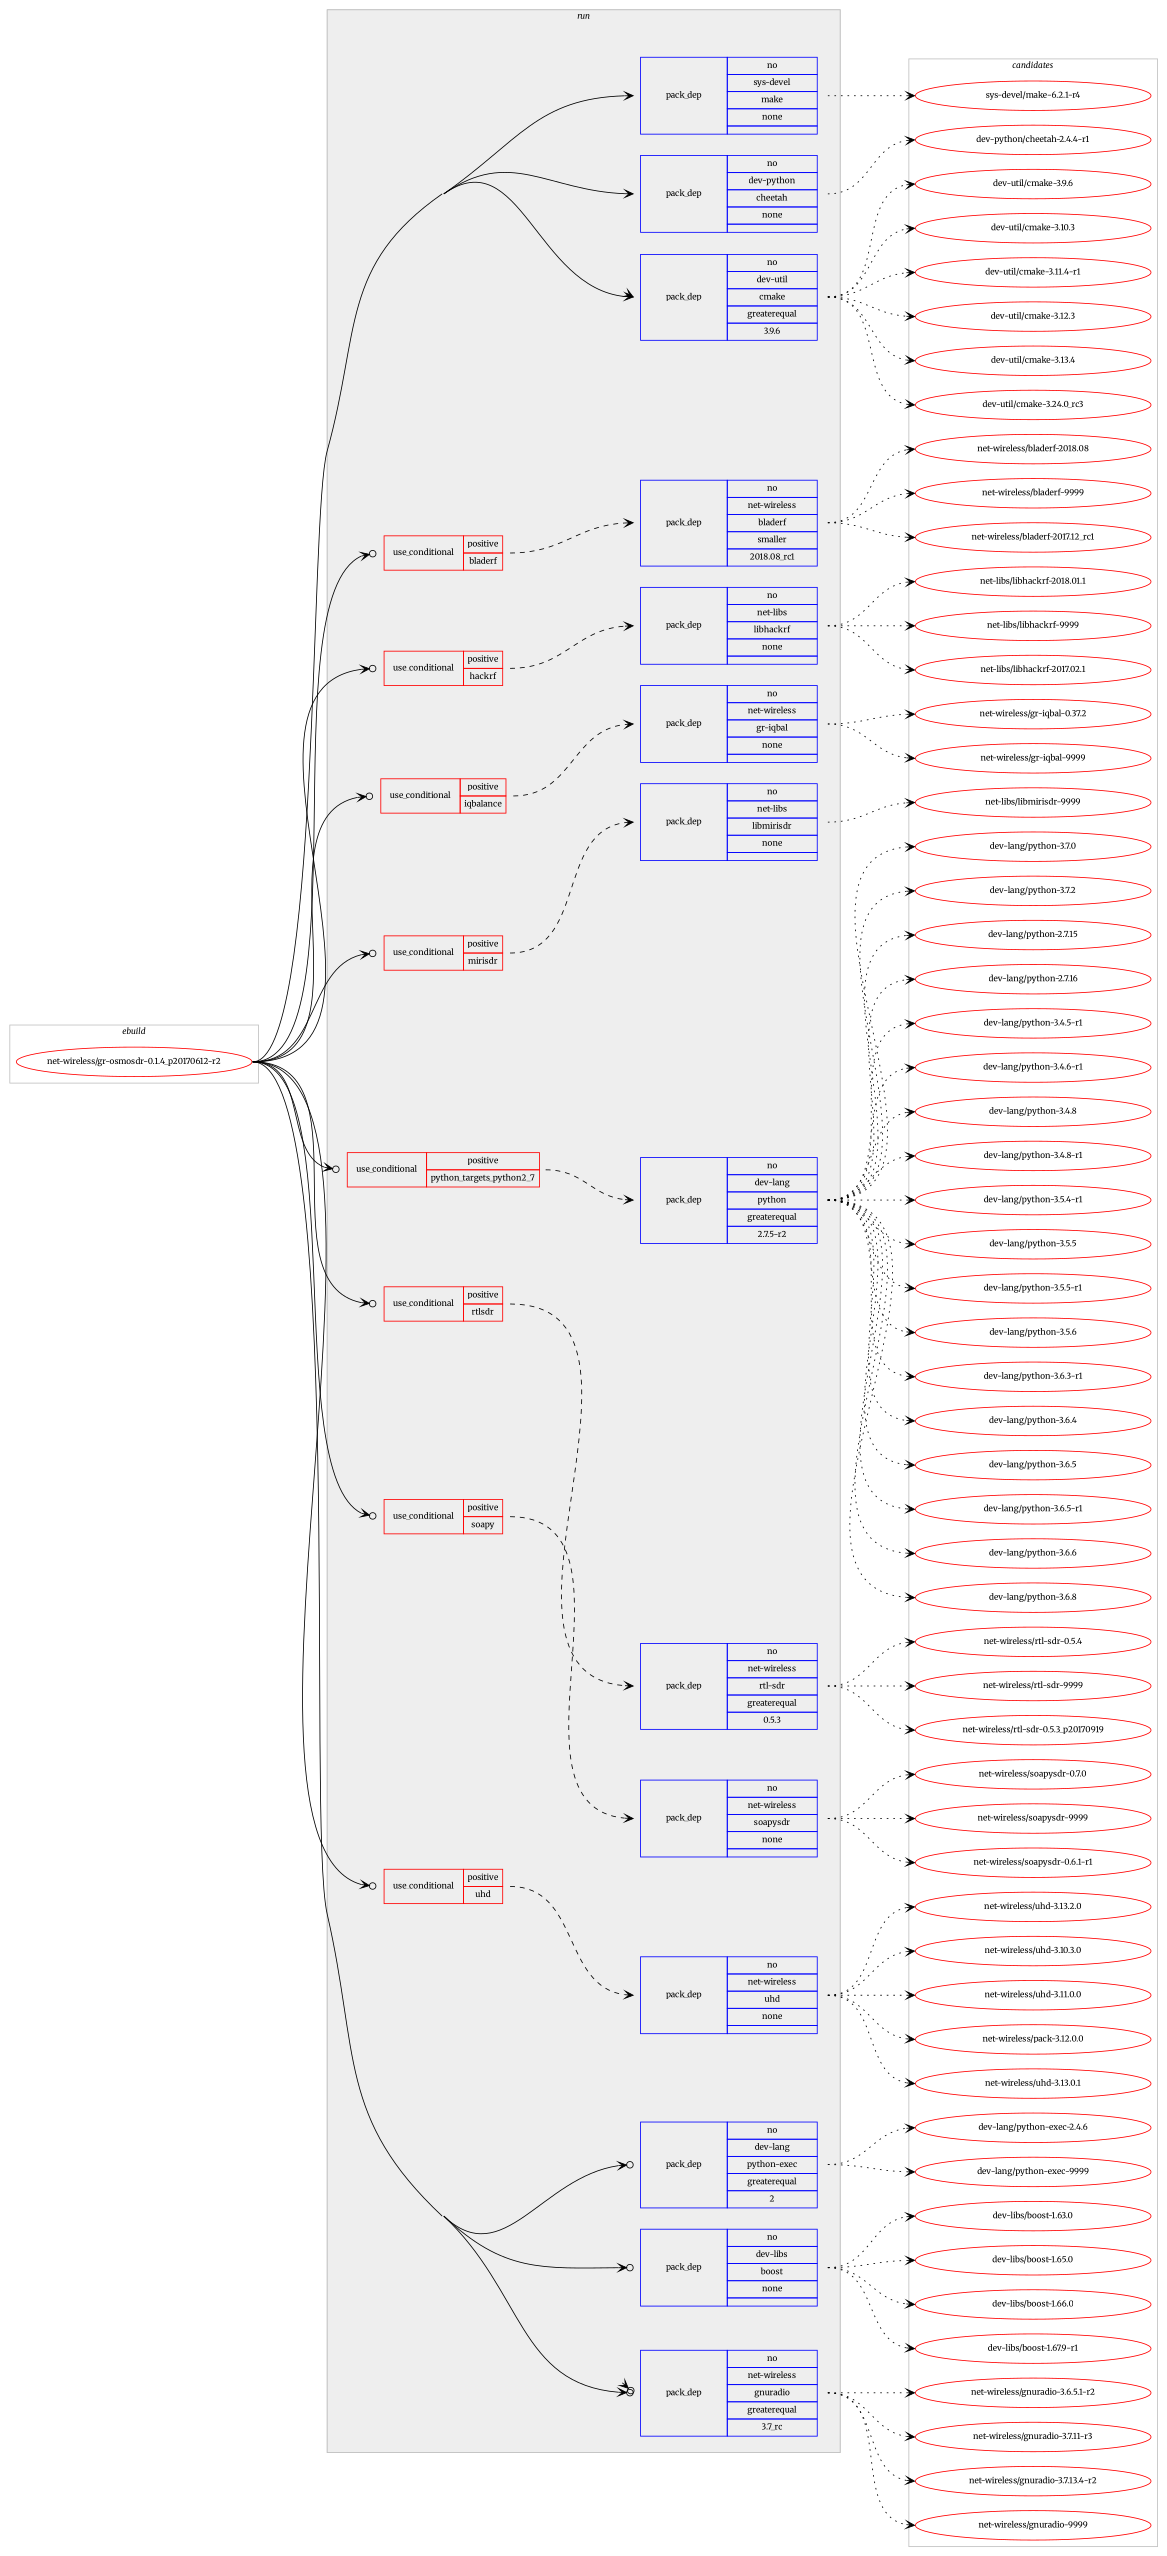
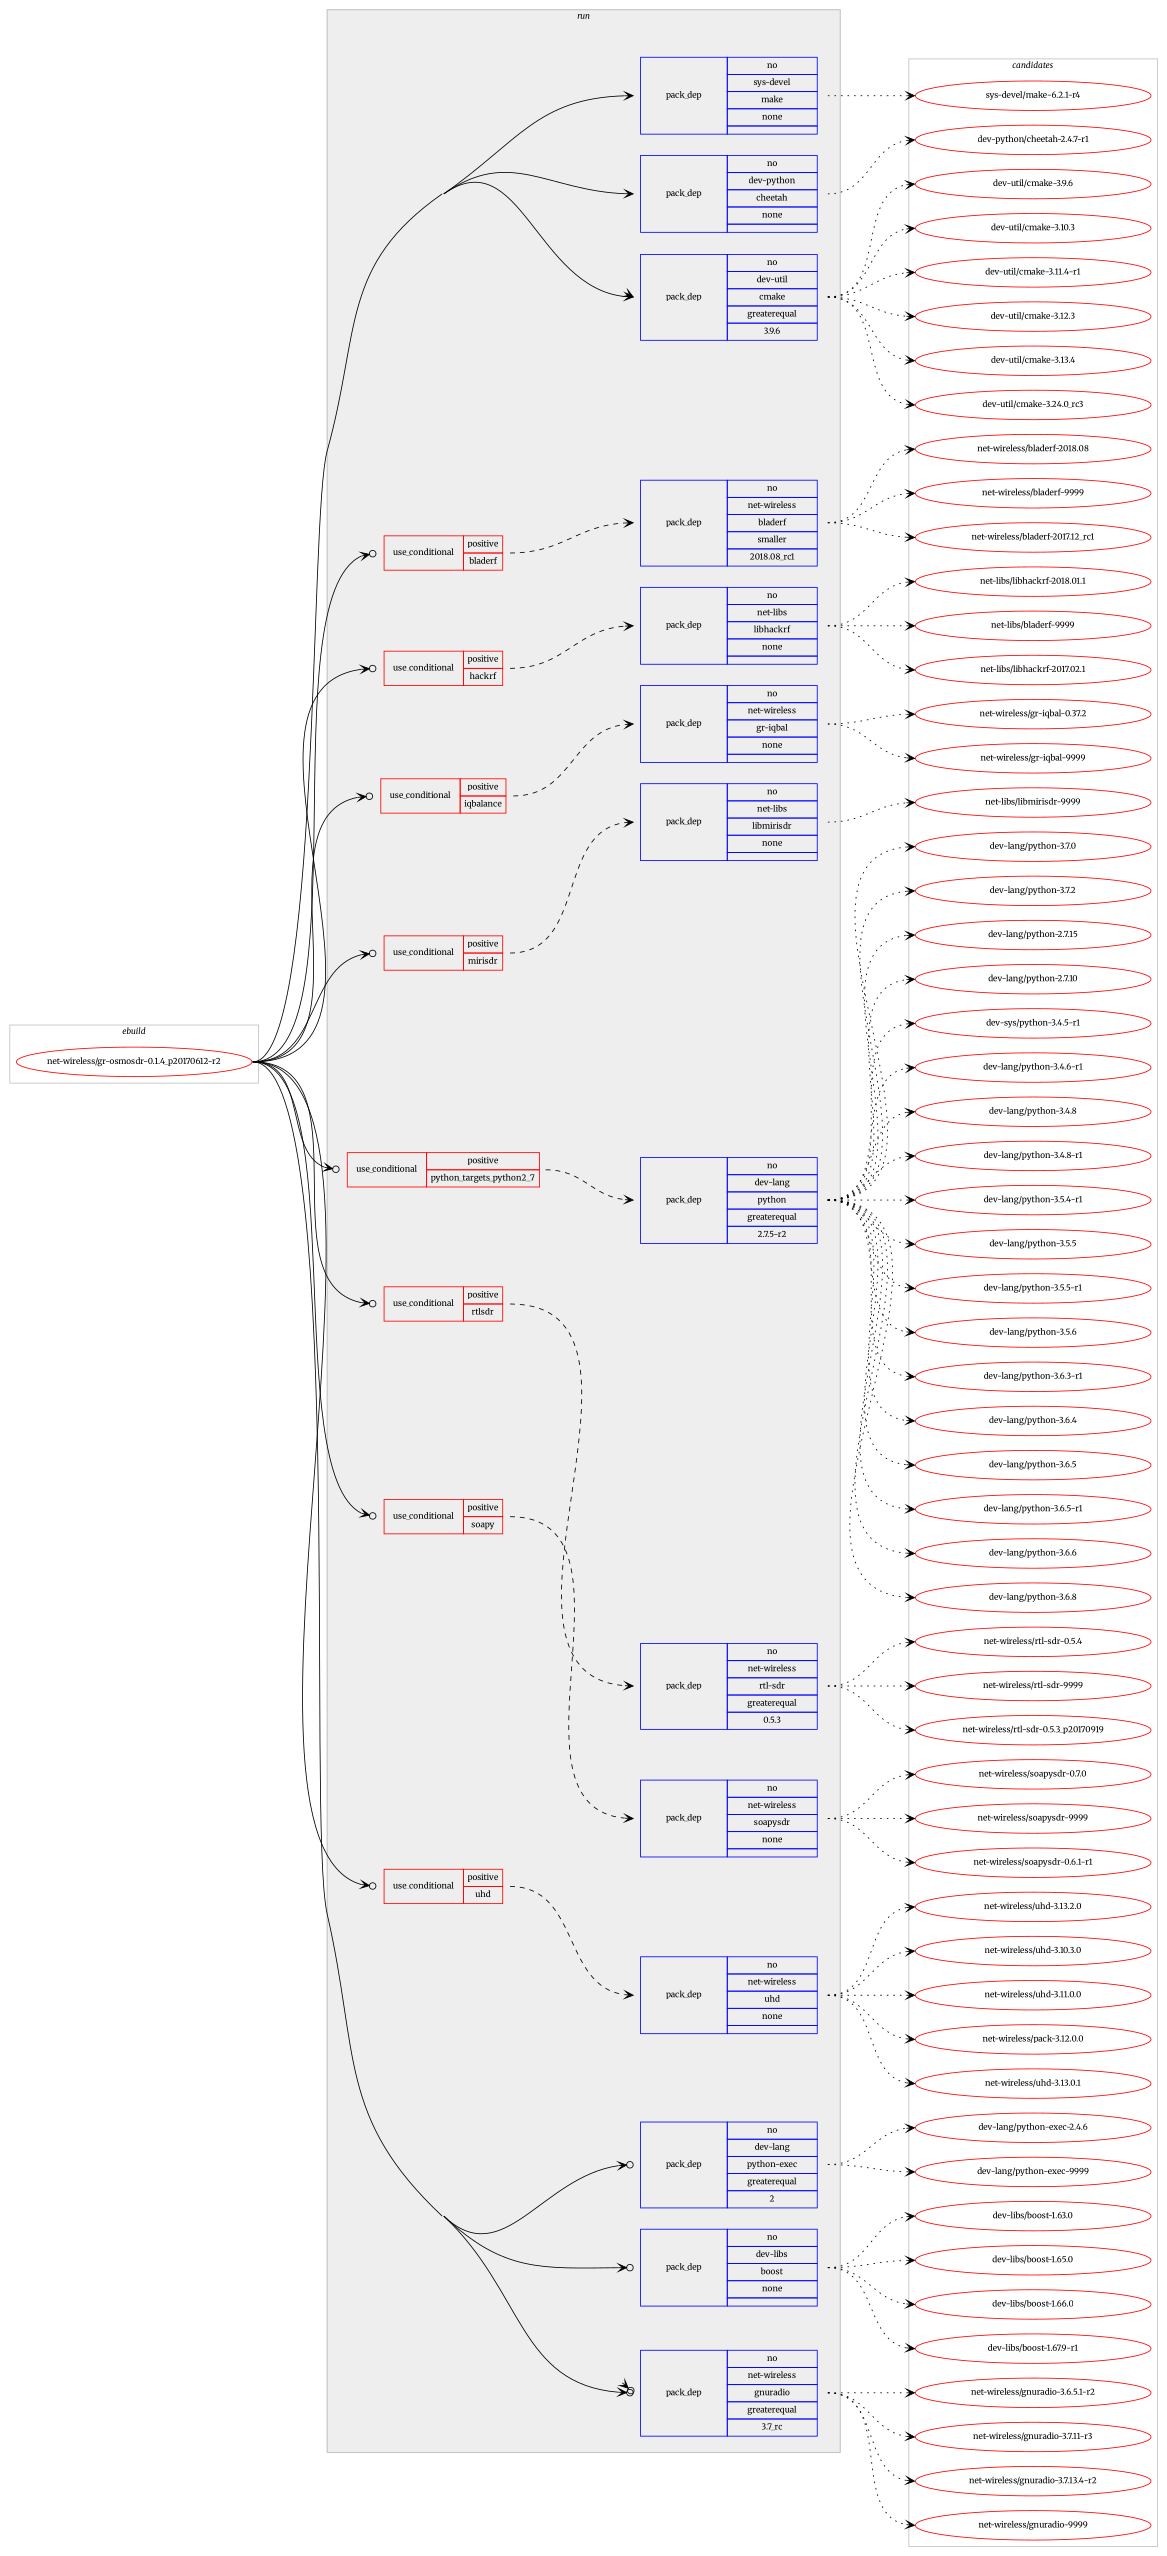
(1033, 140) -> (1033, 140)
(1033, 626) -> (1033, 626)
(1033, 979) -> (1033, 979)
(1033, 1023) -> (1033, 1023)
